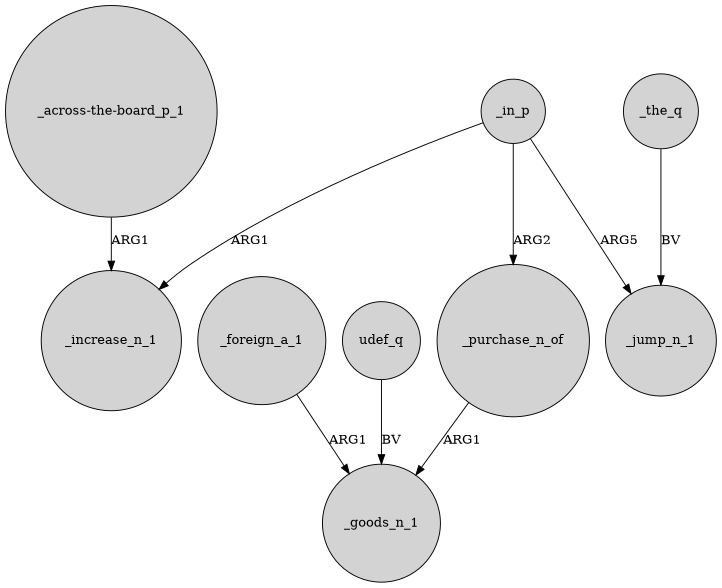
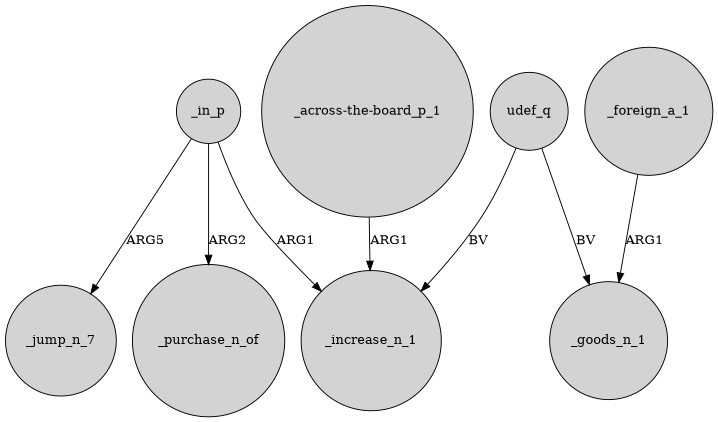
(661, 111) -> none
none -> (479, 221)
(661, 341) -> (61, 341)
(445, 435) -> none
